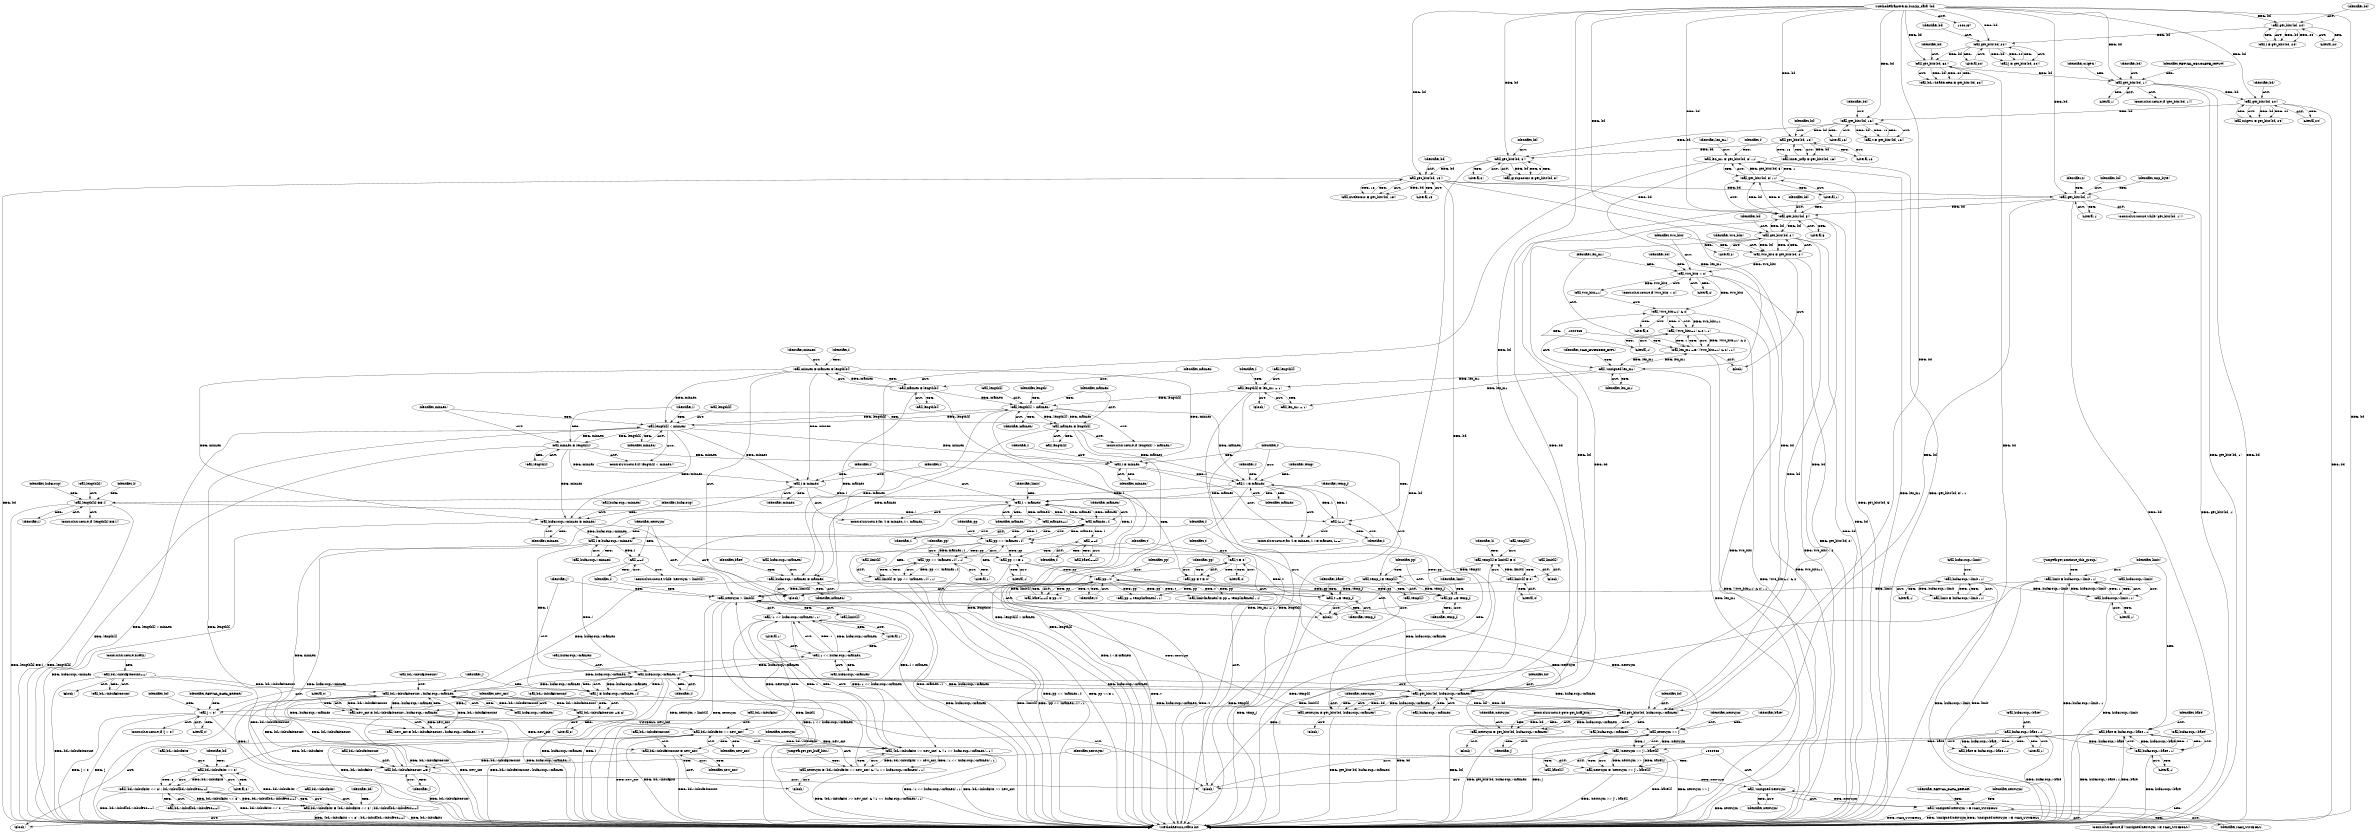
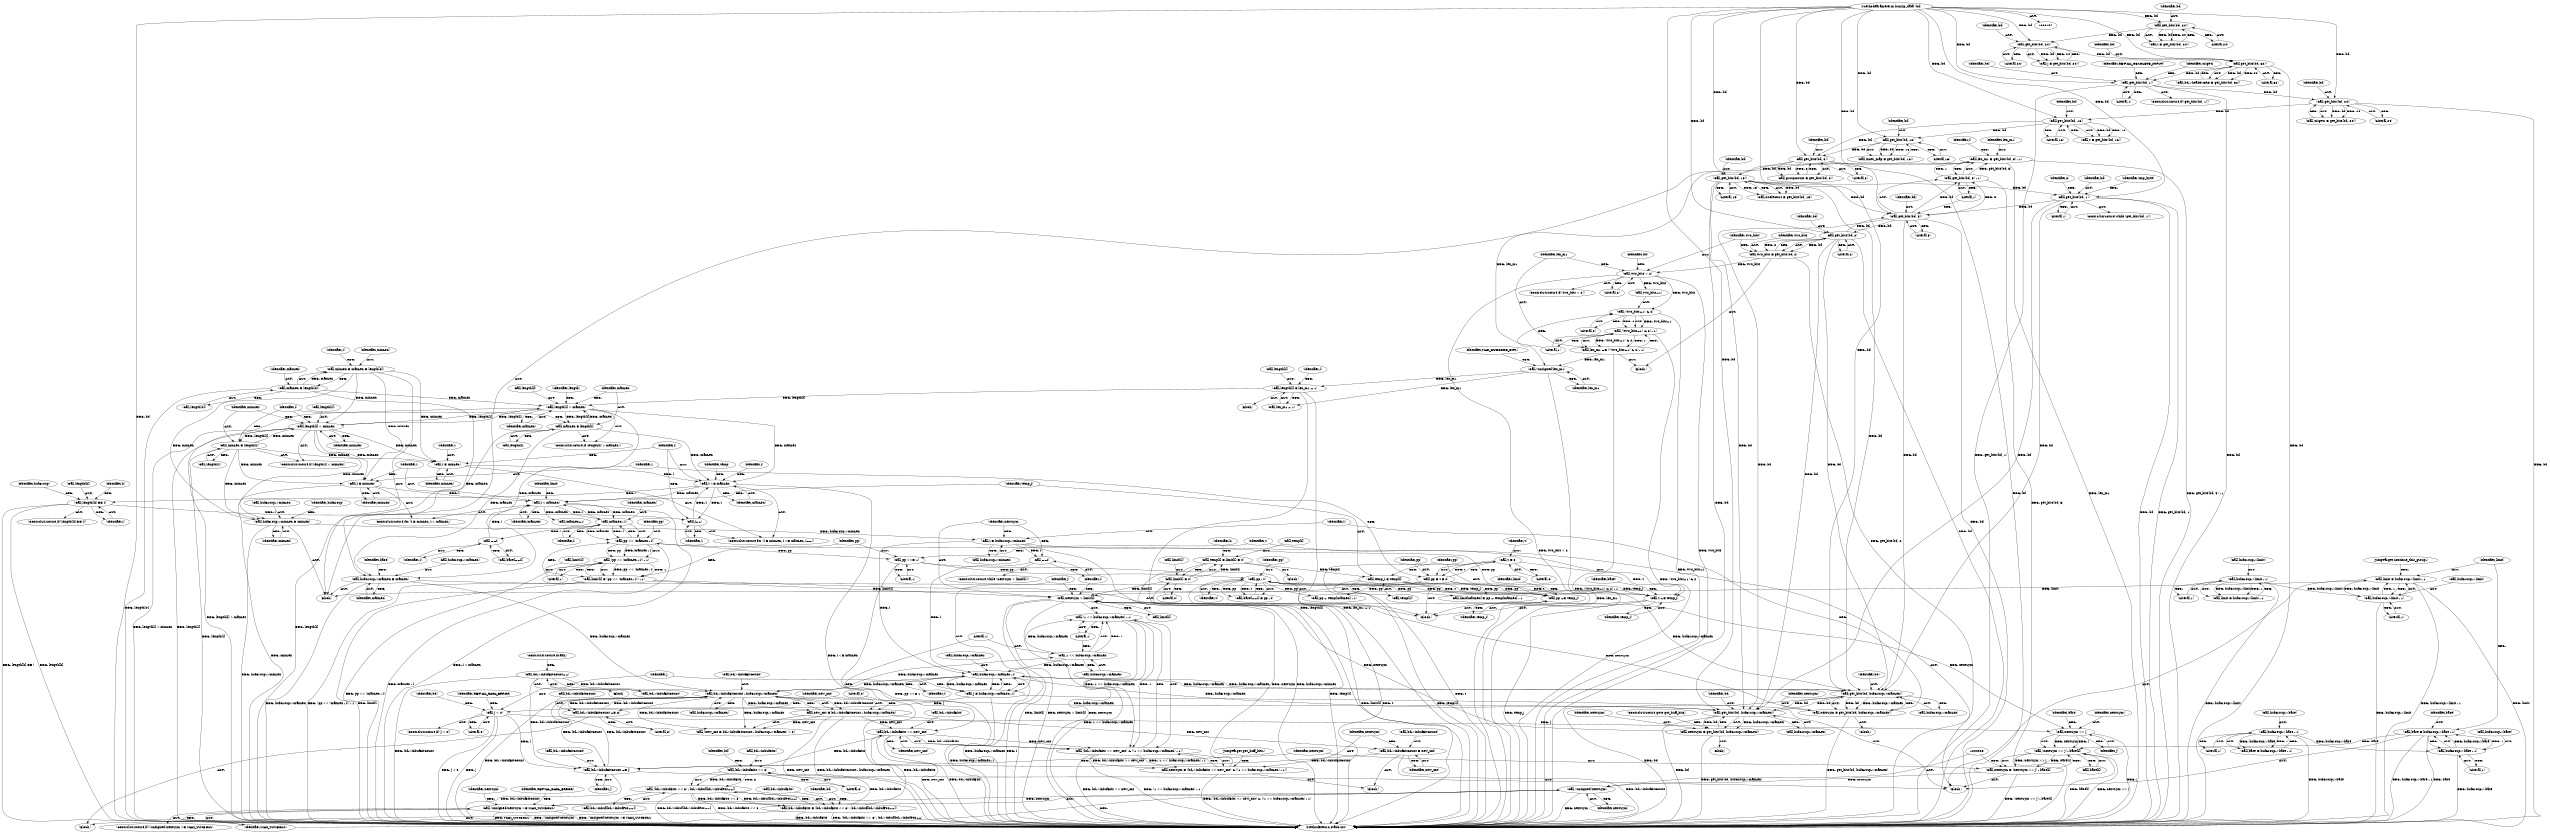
none -> (2270, 83)
(1575, 331) -> none
(1658, 360) -> none
(655, 723) -> (891, 723)
